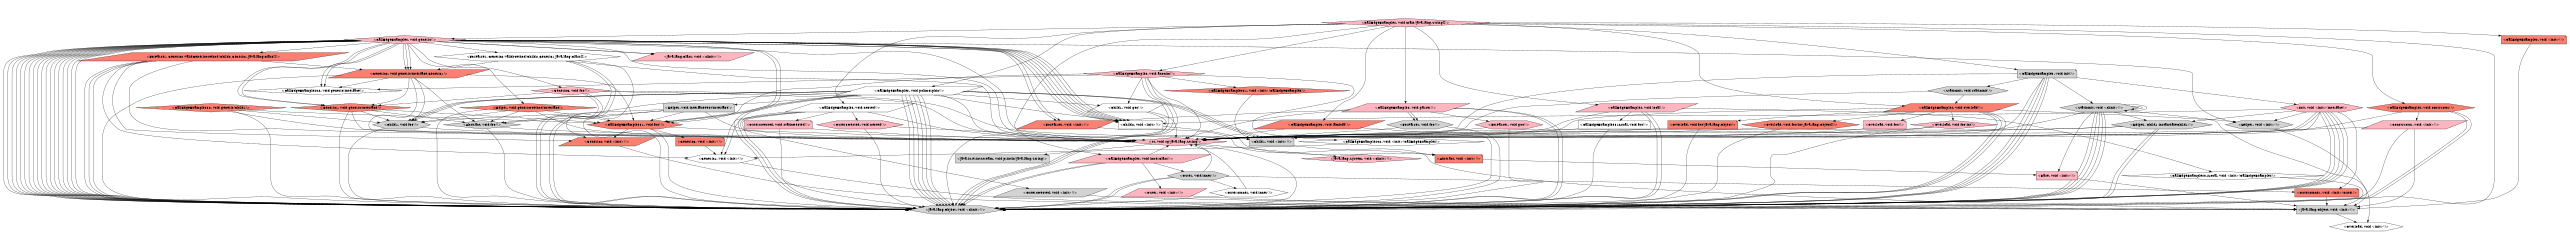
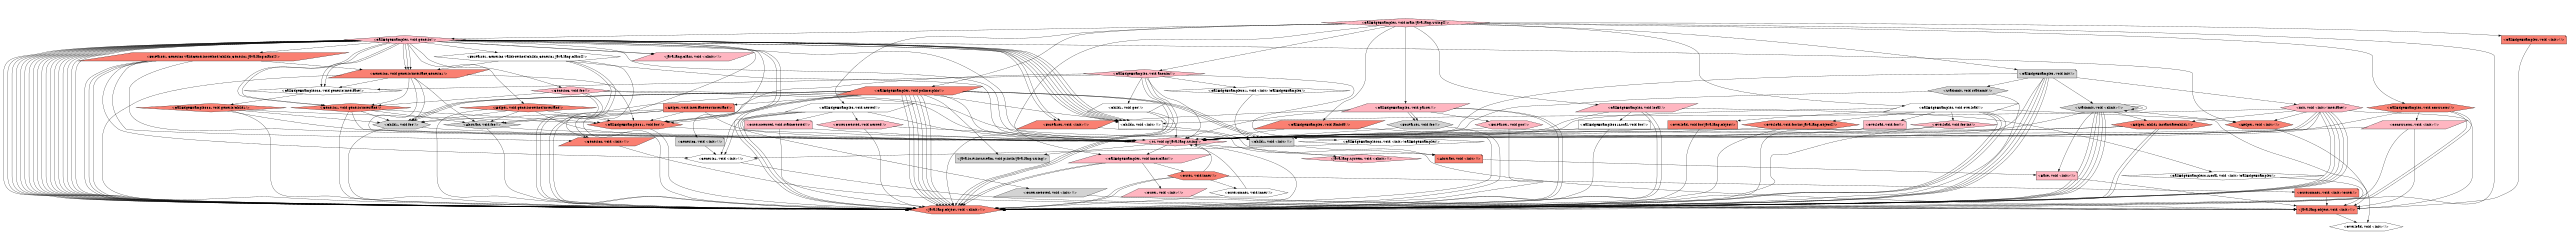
(910, 91) -> (910, 91)
(1257, 91) -> (1257, 91)
none -> (273, 98)
(1960, 98) -> (1793, 199)
(1026, 100) -> (963, 120)
(699, 108) -> (699, 108)
(1951, 108) -> (1951, 108)
(2162, 125) -> (2162, 125)
(2259, 125) -> (2259, 125)
(624, 131) -> (755, 54)
(664, 132) -> (760, 55)
(700, 142) -> (700, 142)
(2357, 149) -> (2472, 149)
(1157, 151) -> (1161, 148)
(1198, 176) -> (1198, 176)
none -> (1684, 198)
(956, 210) -> (956, 210)
(2327, 210) -> (2327, 210)
